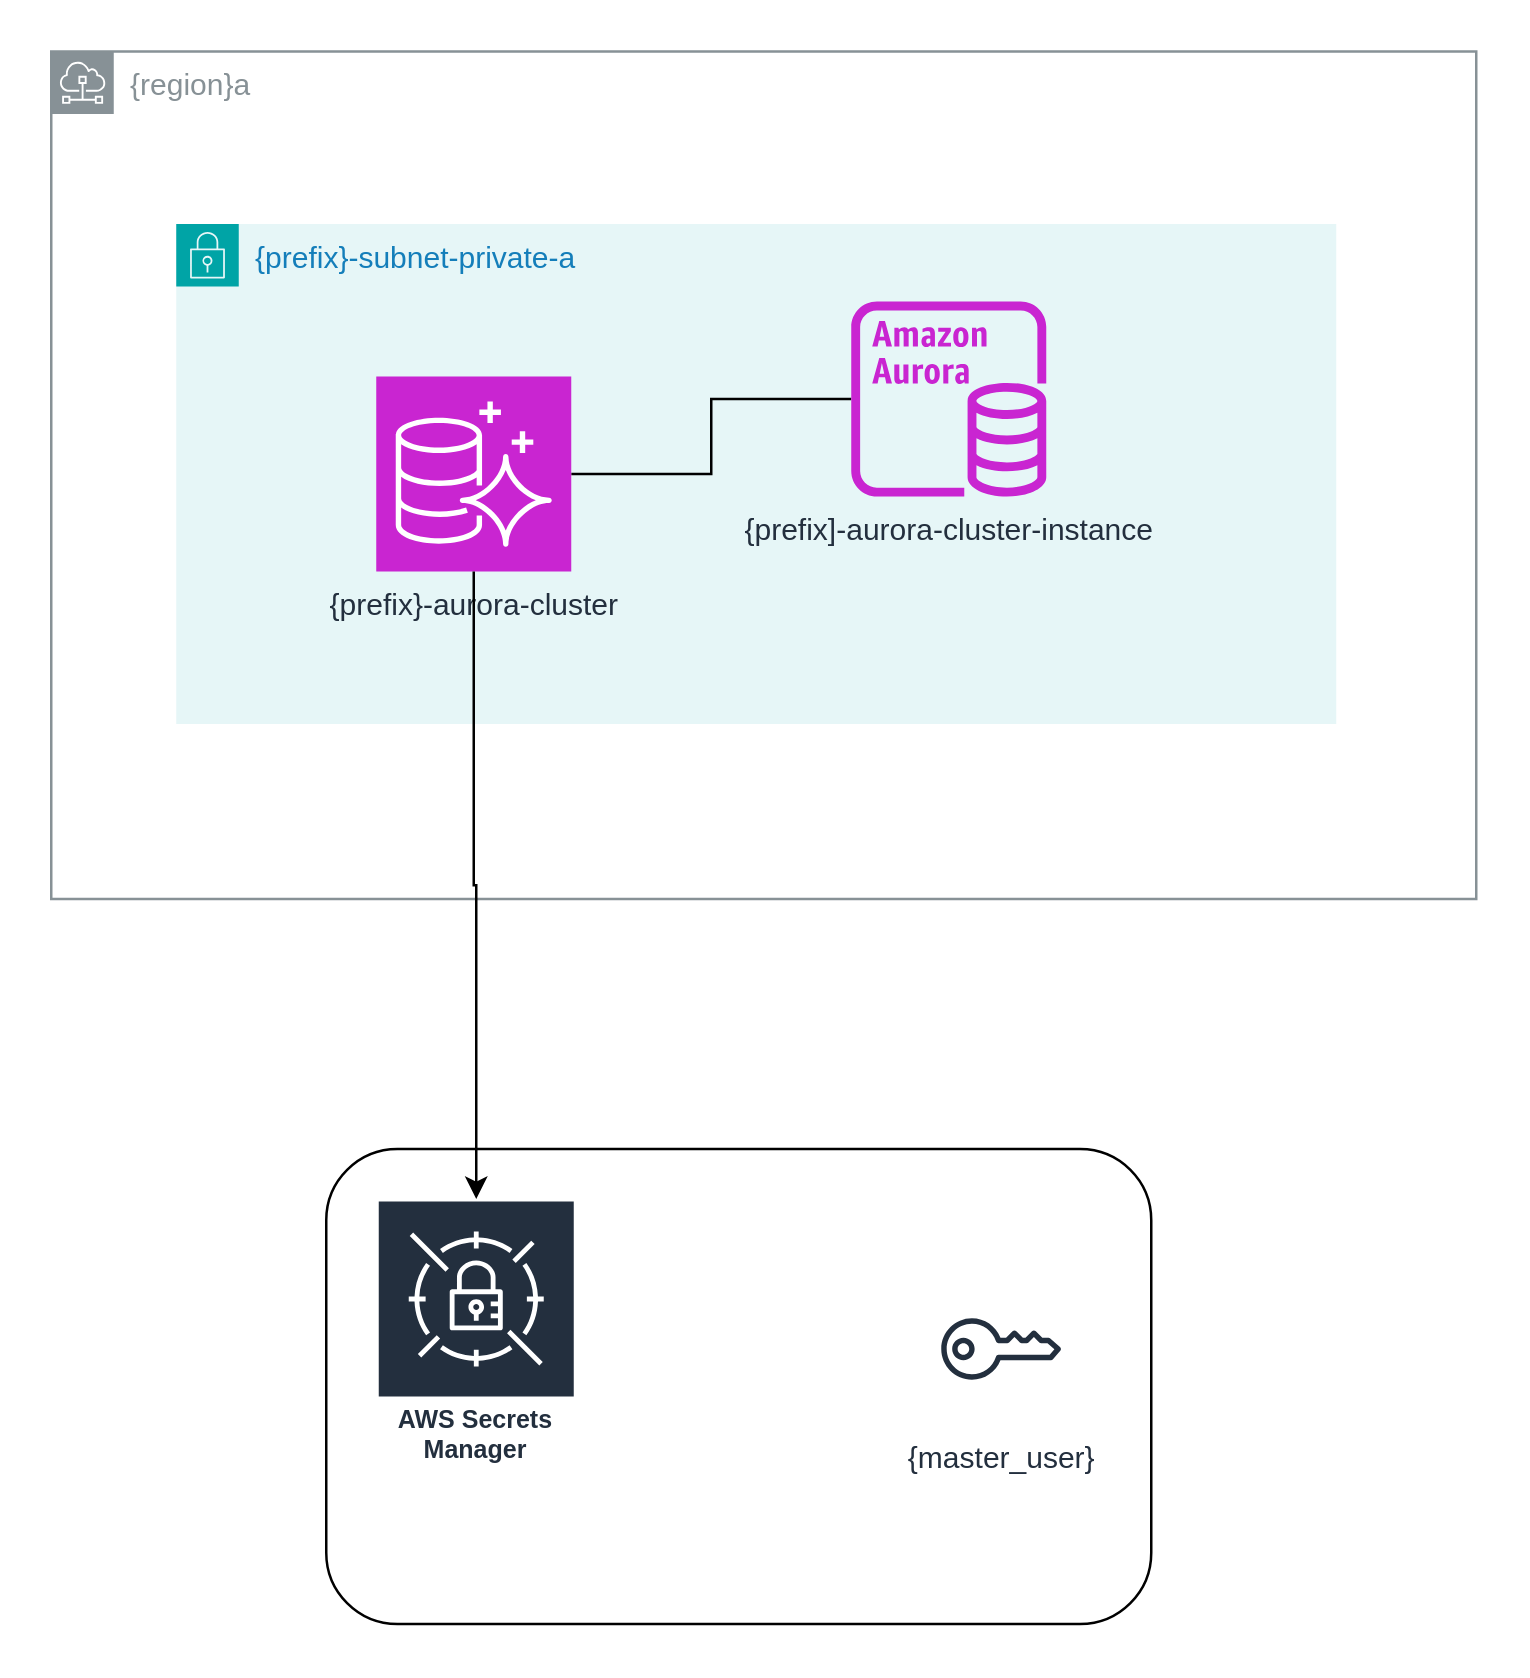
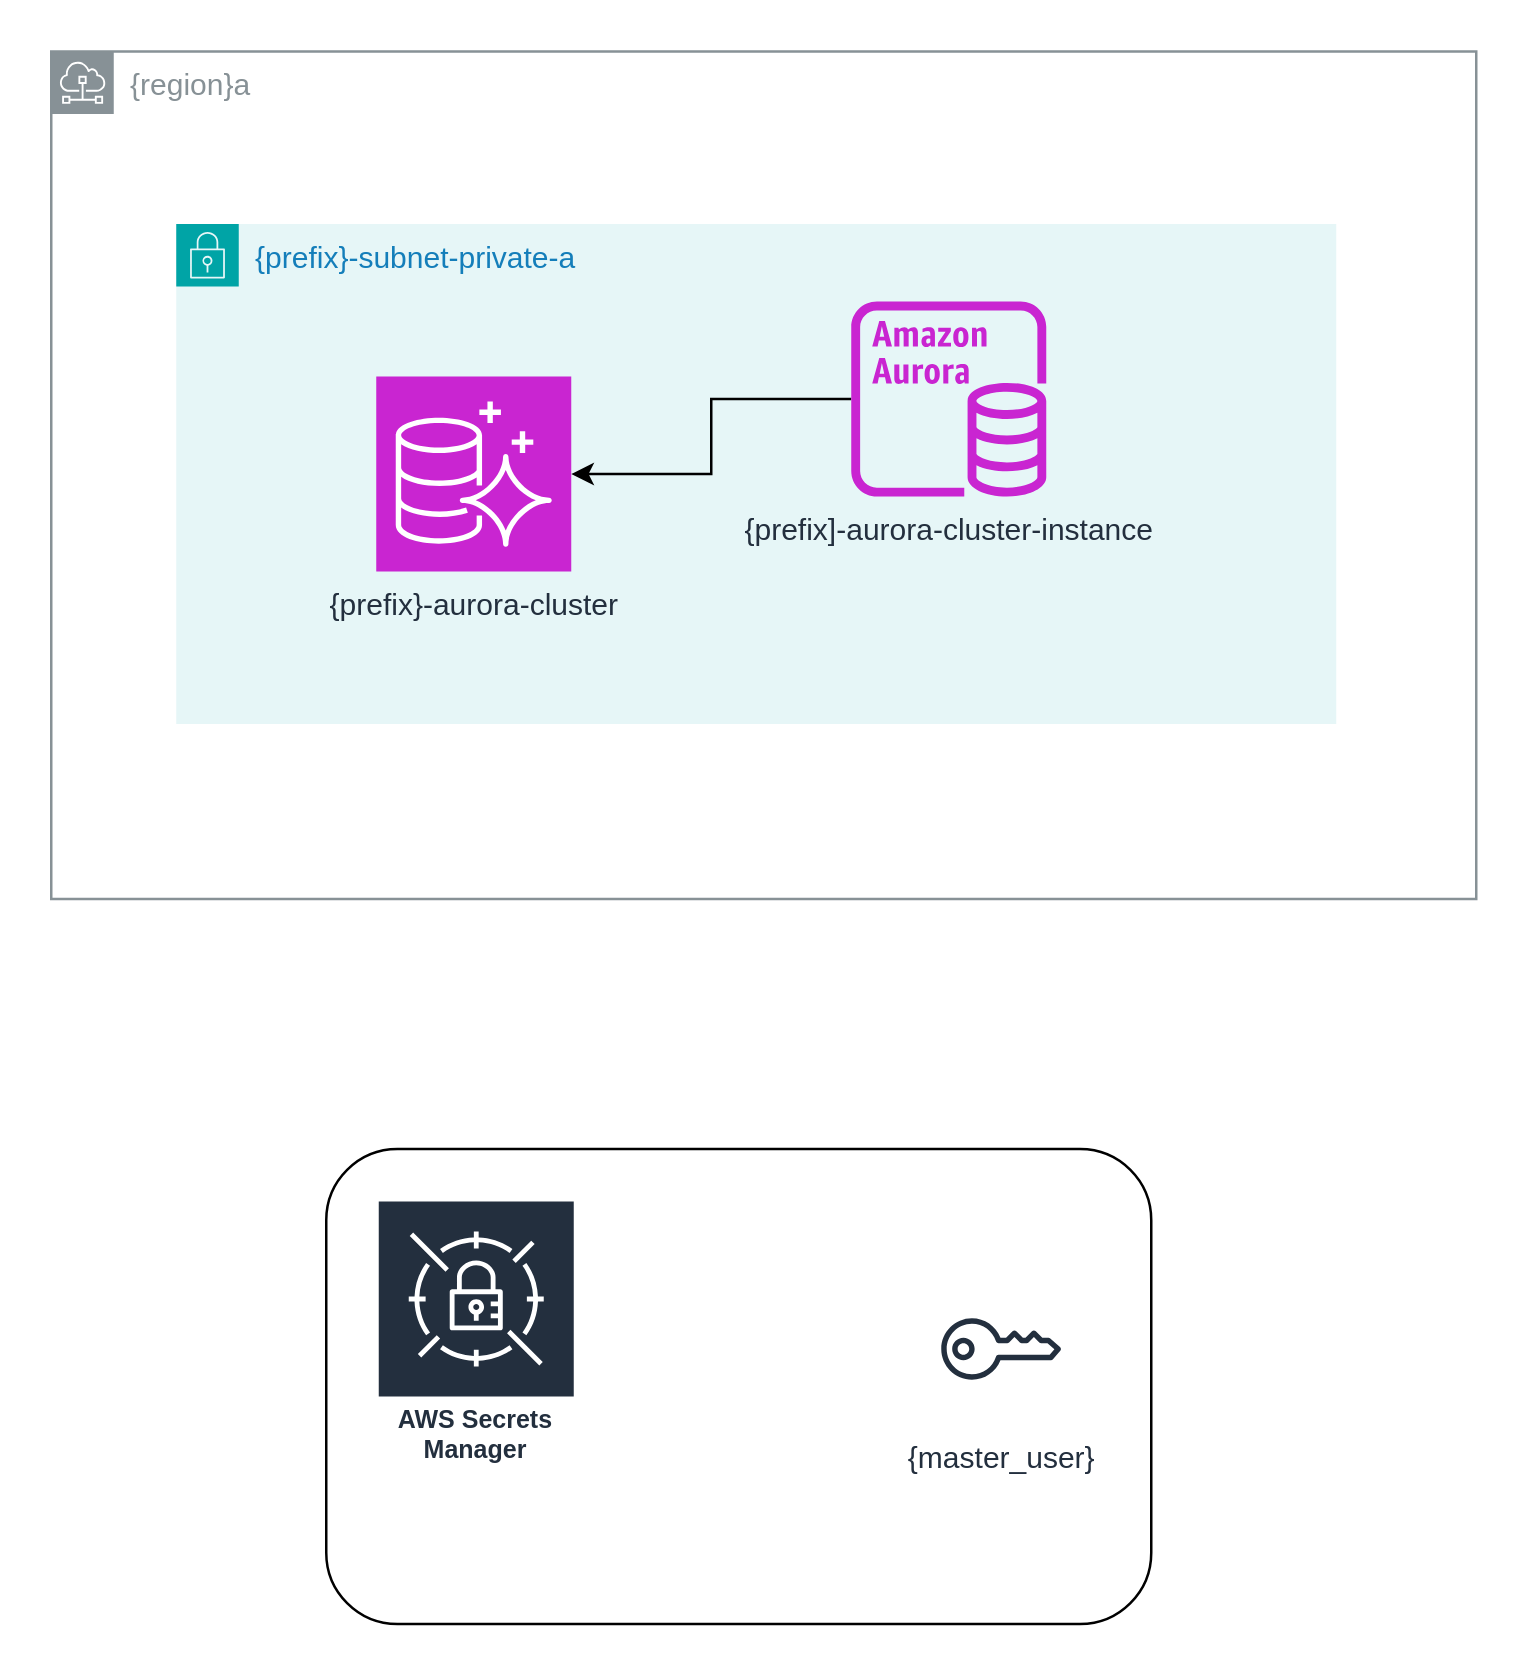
(582, 474) -> (589, 474)
(474, 733) -> none
